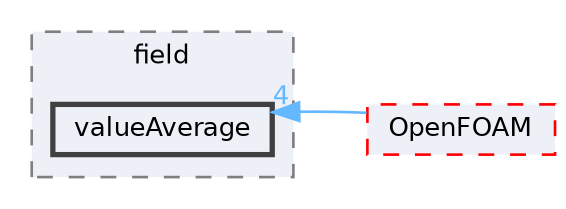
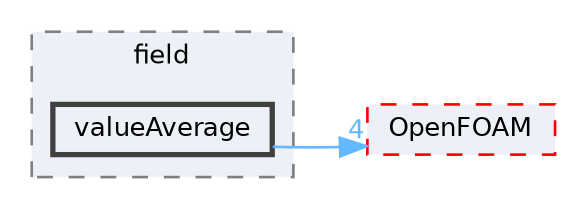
(333, 112) -> (310, 147)
